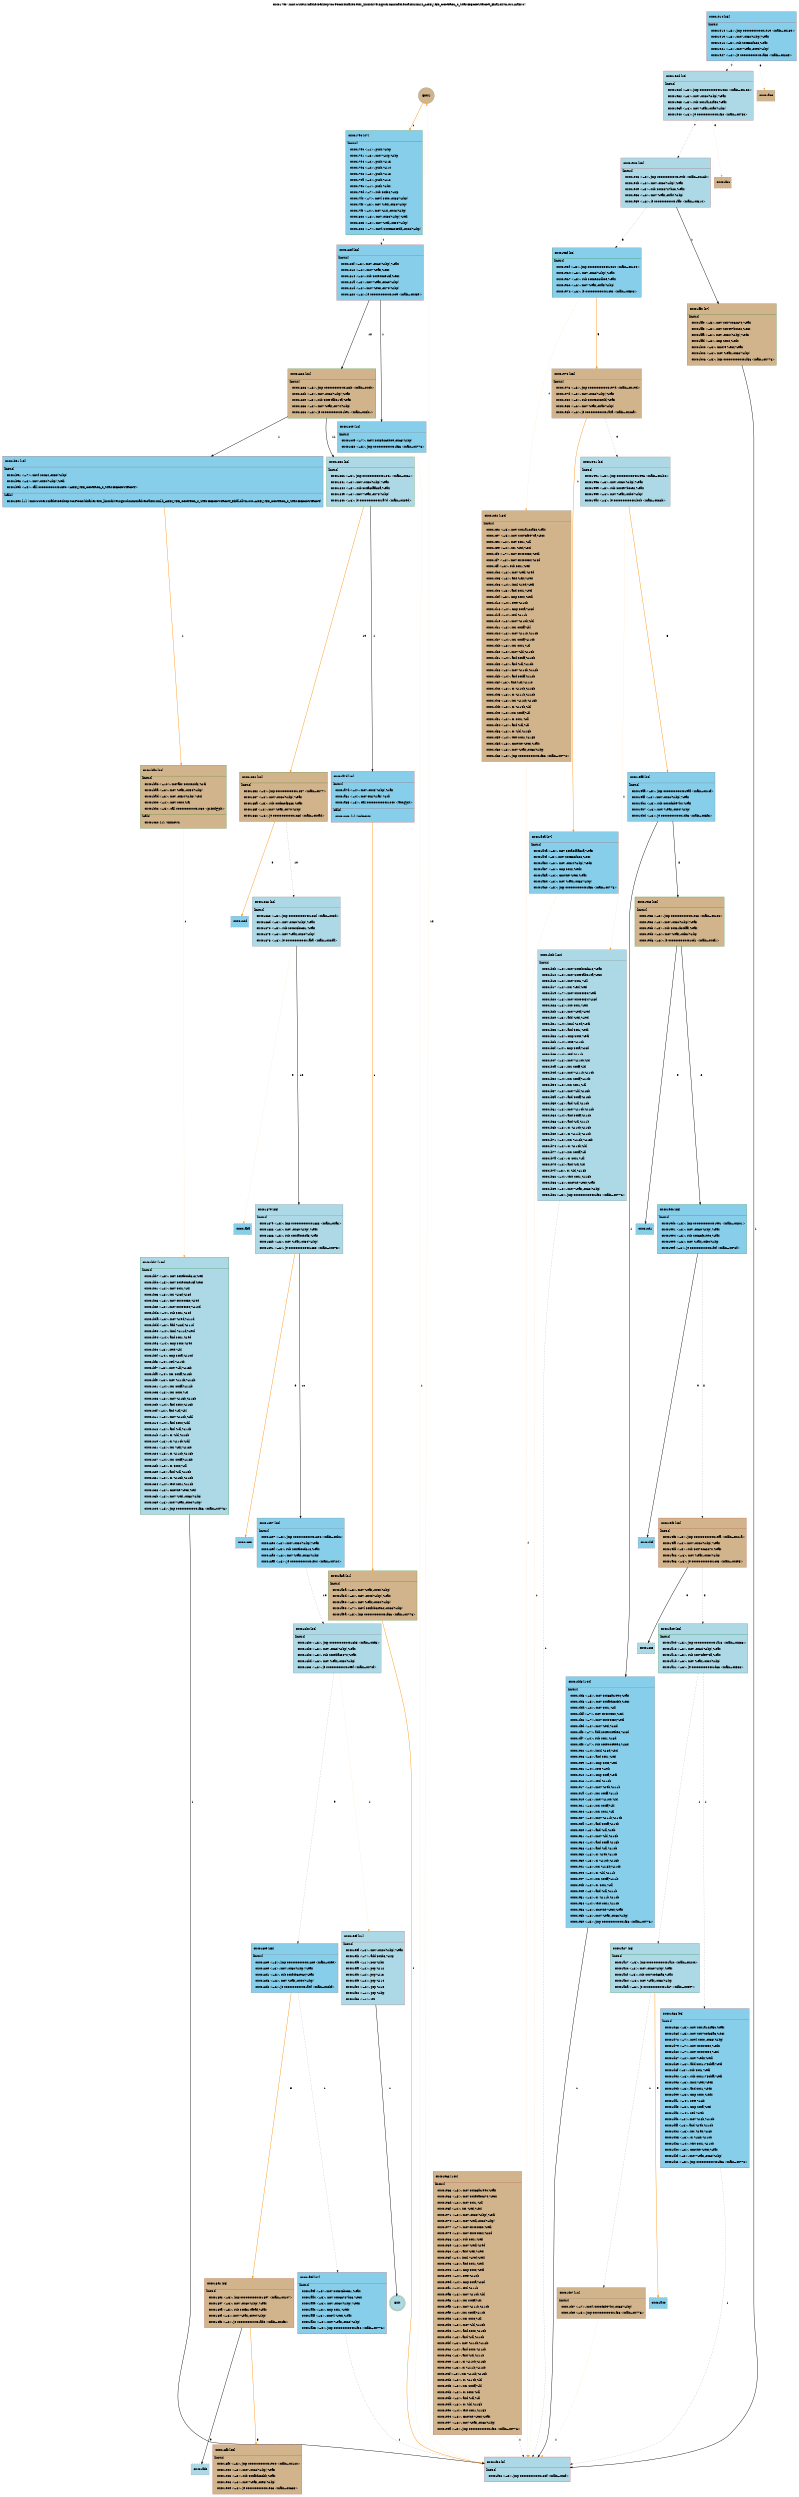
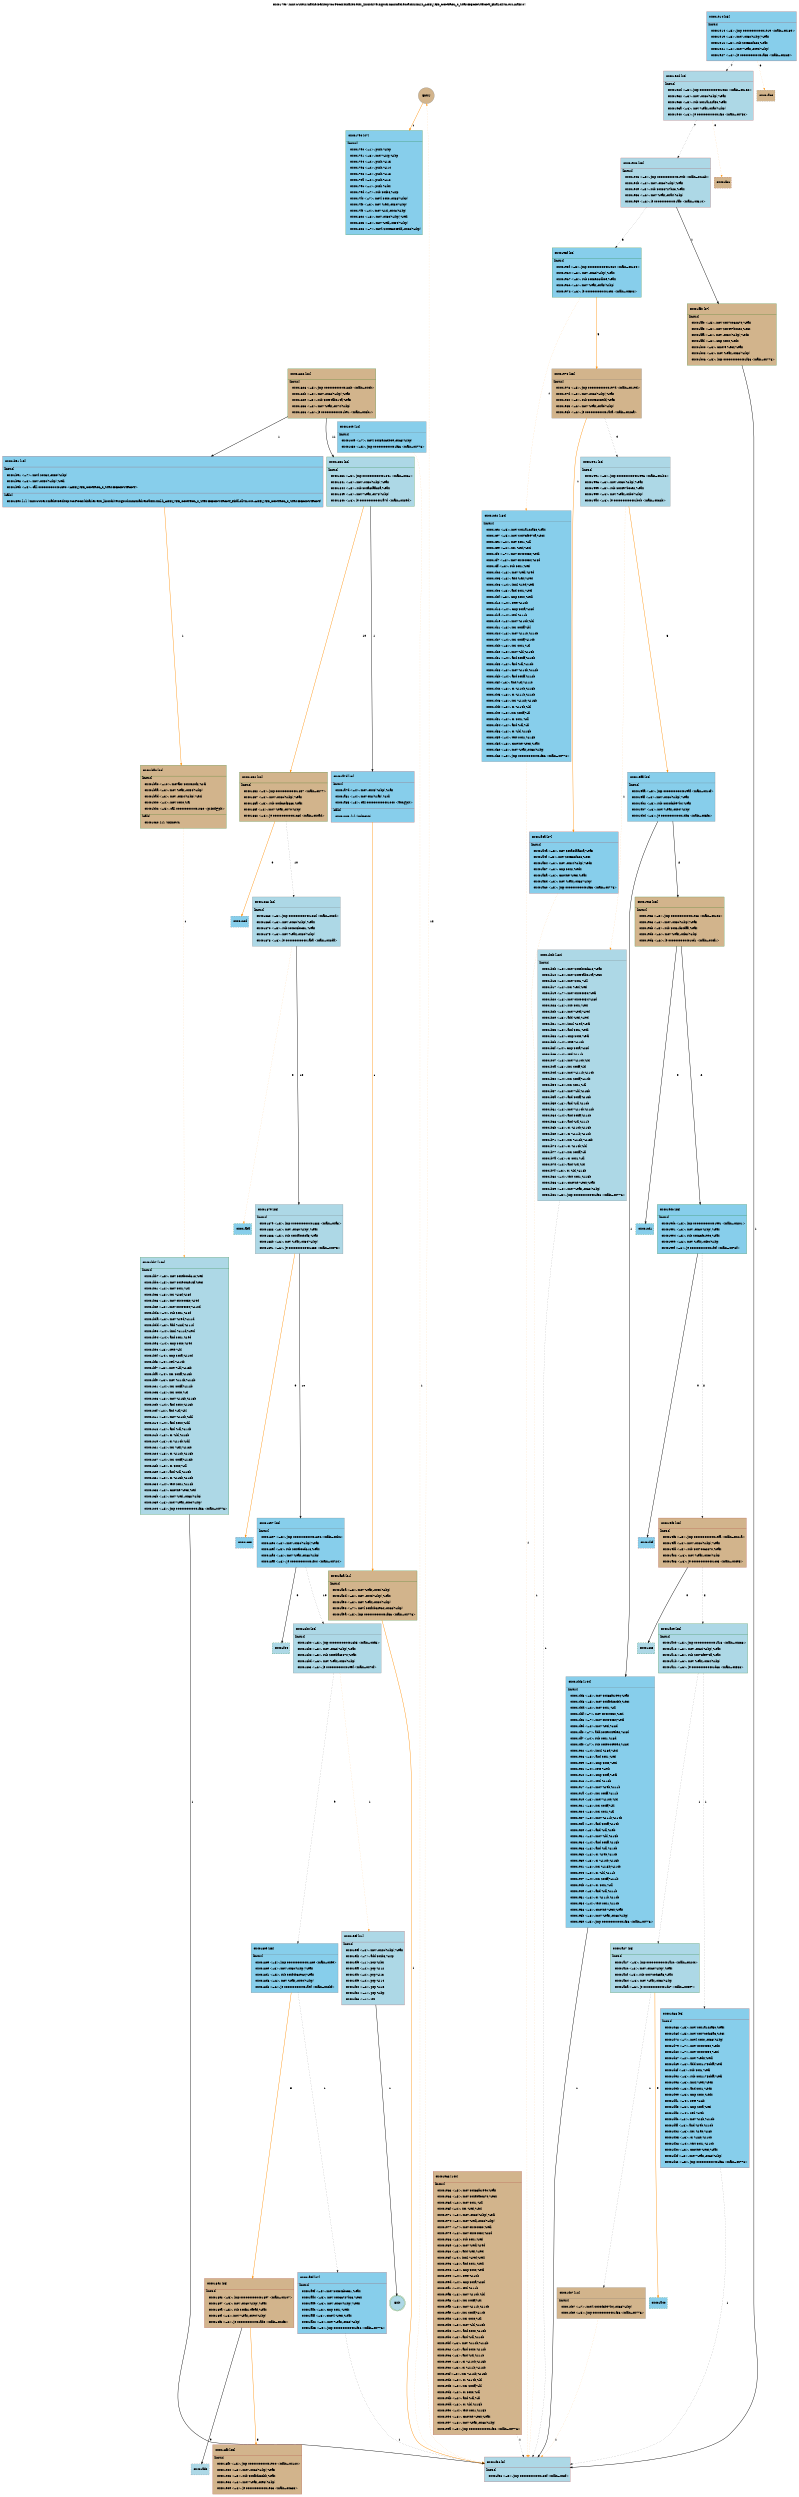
(380, 273) -> none
(526, 636) -> (526, 636)
none -> (281, 1648)
